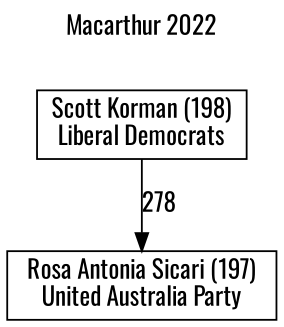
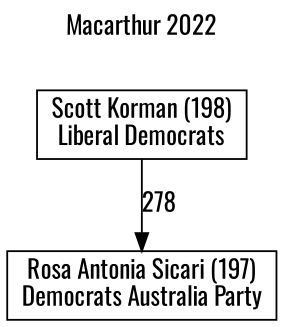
(142, 285) -> (142, 285)
